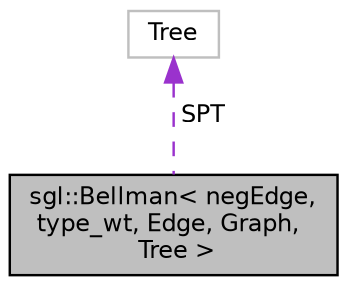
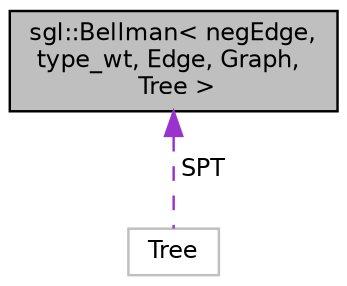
(174, 129) -> (174, 183)
